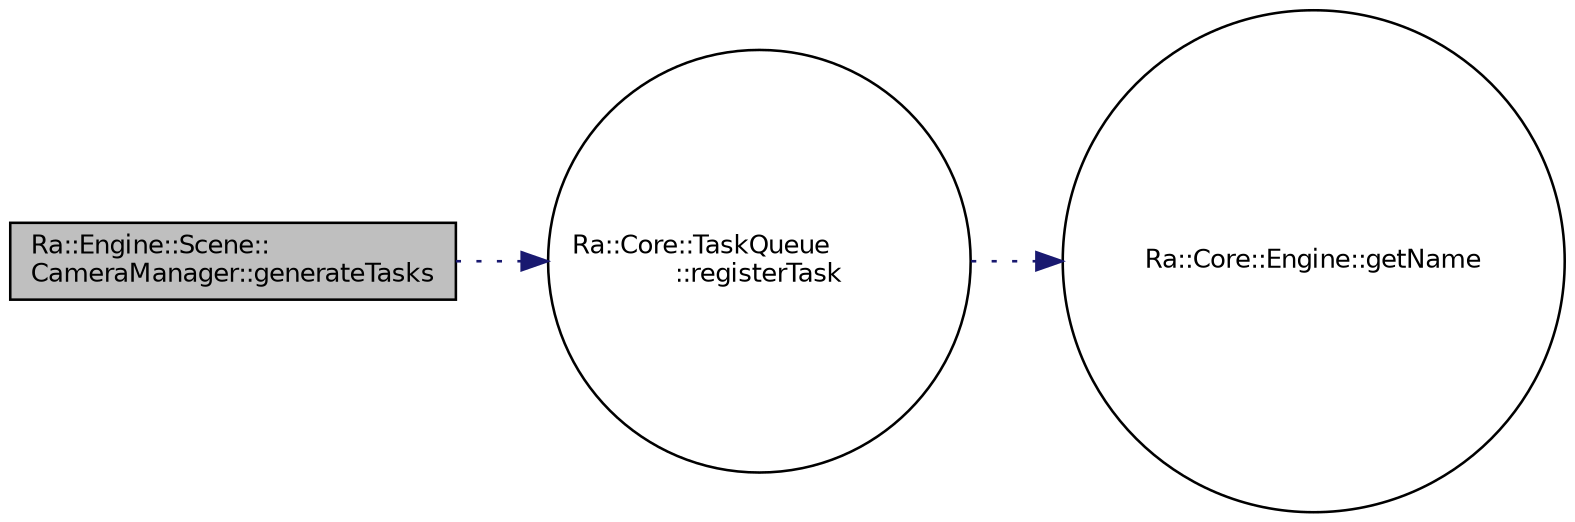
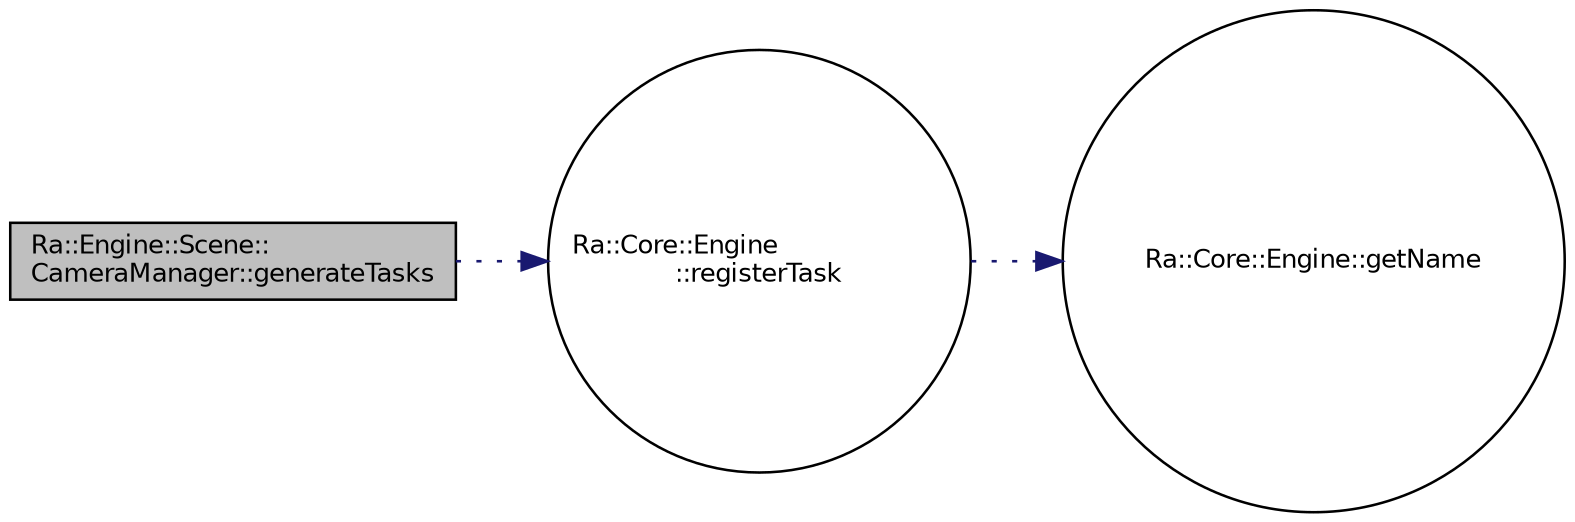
(759, 261) -> (759, 261)
